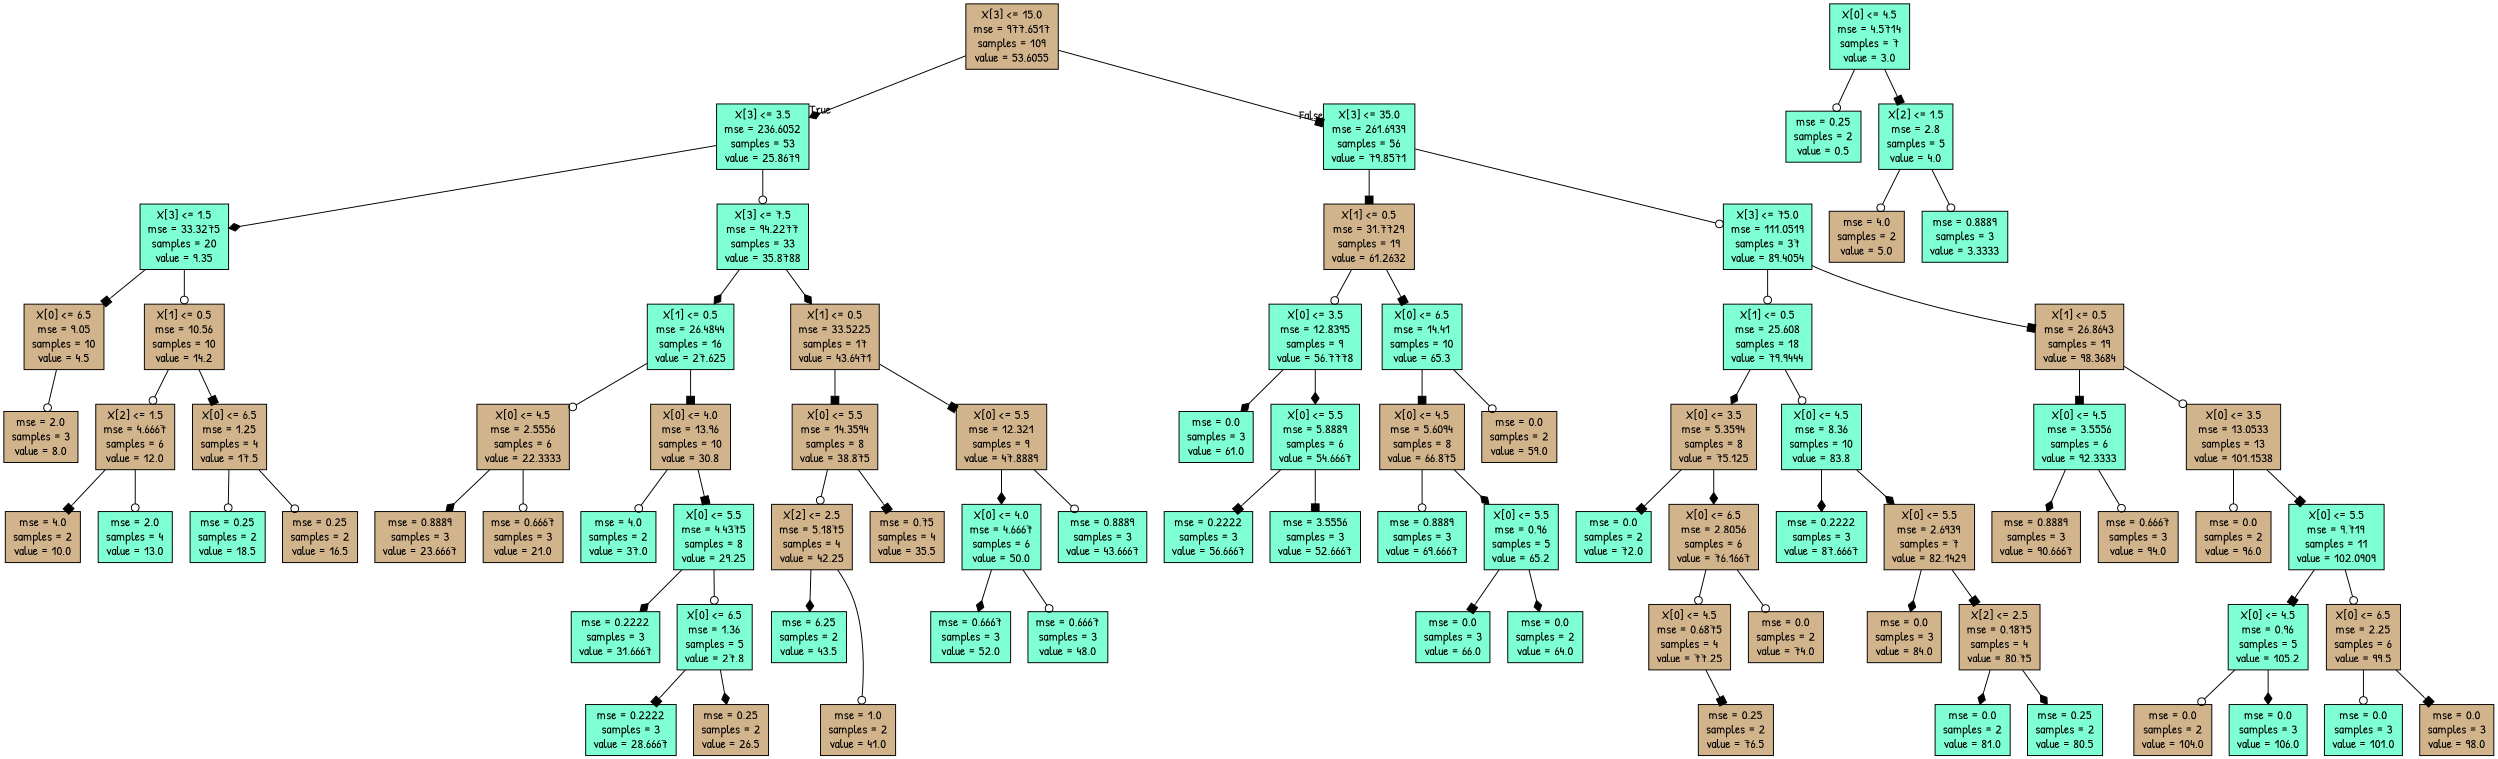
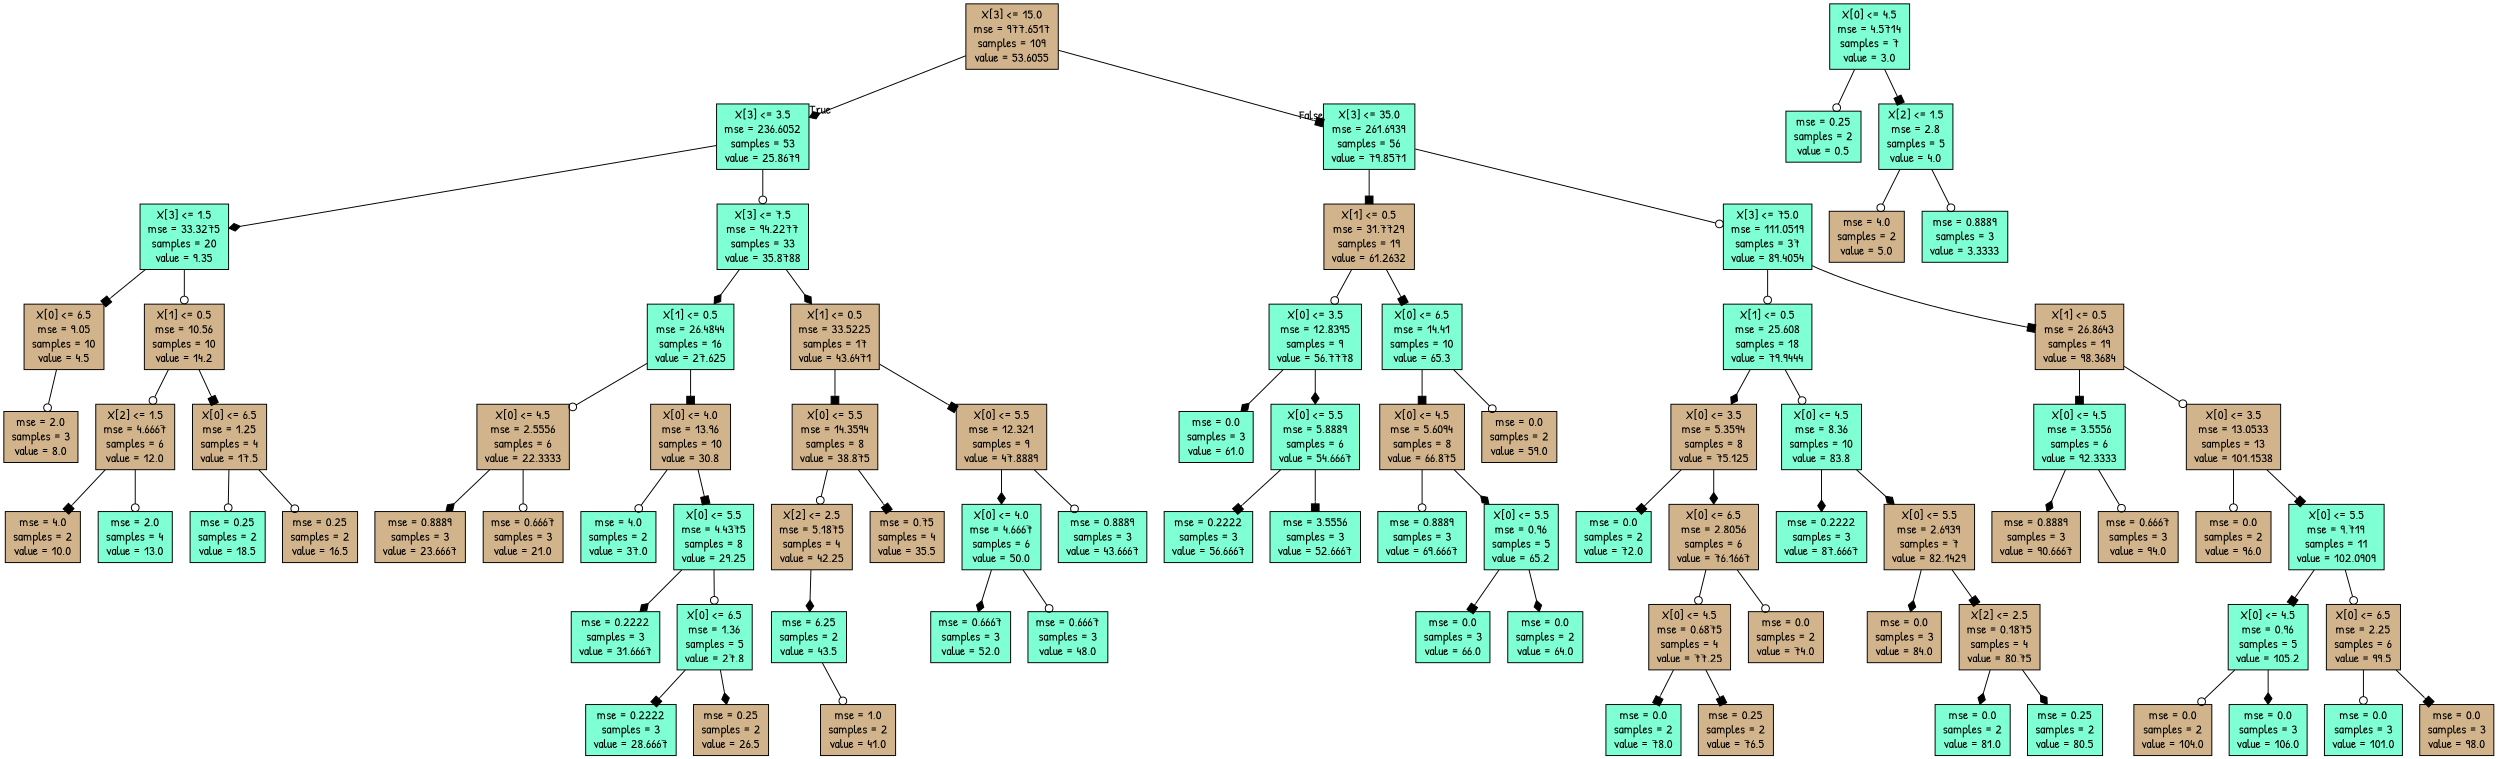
(861, 631) -> (832, 680)
none -> (1643, 730)
